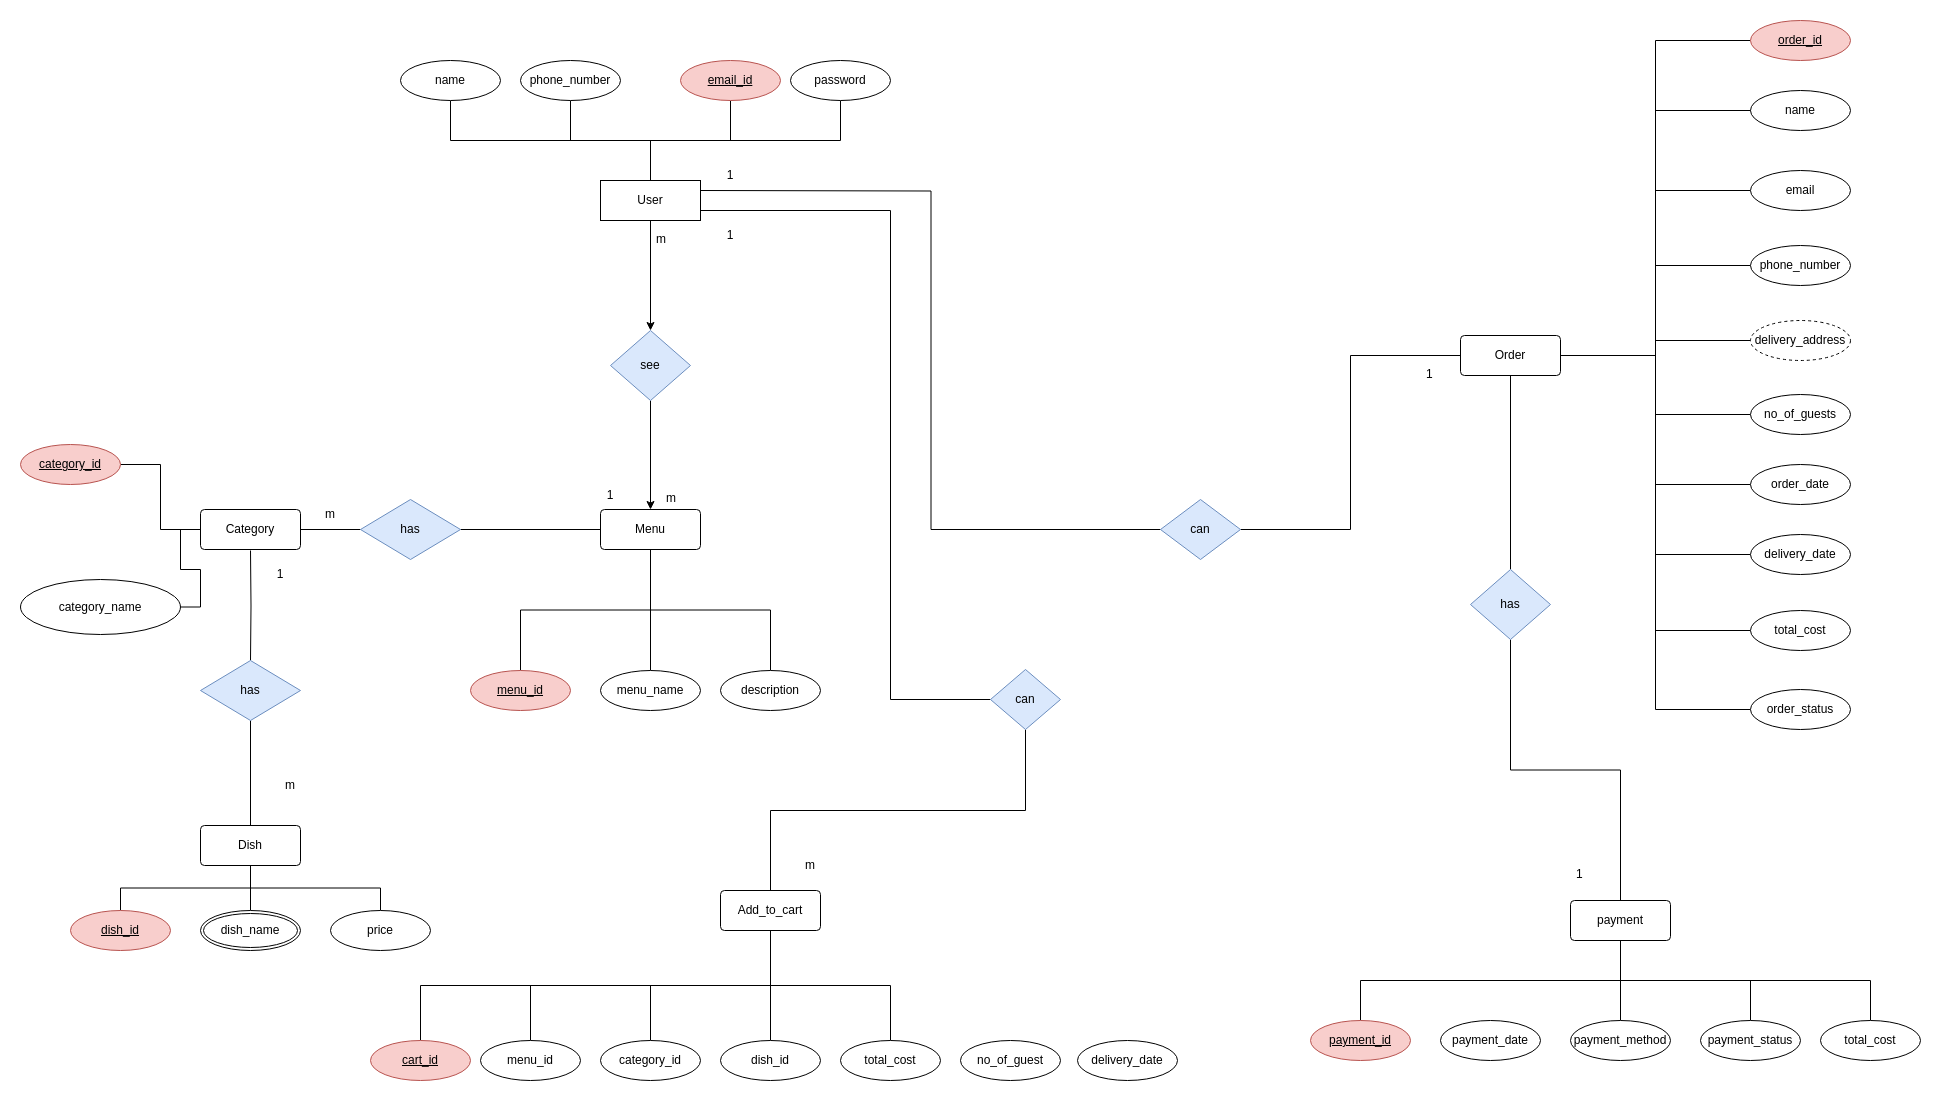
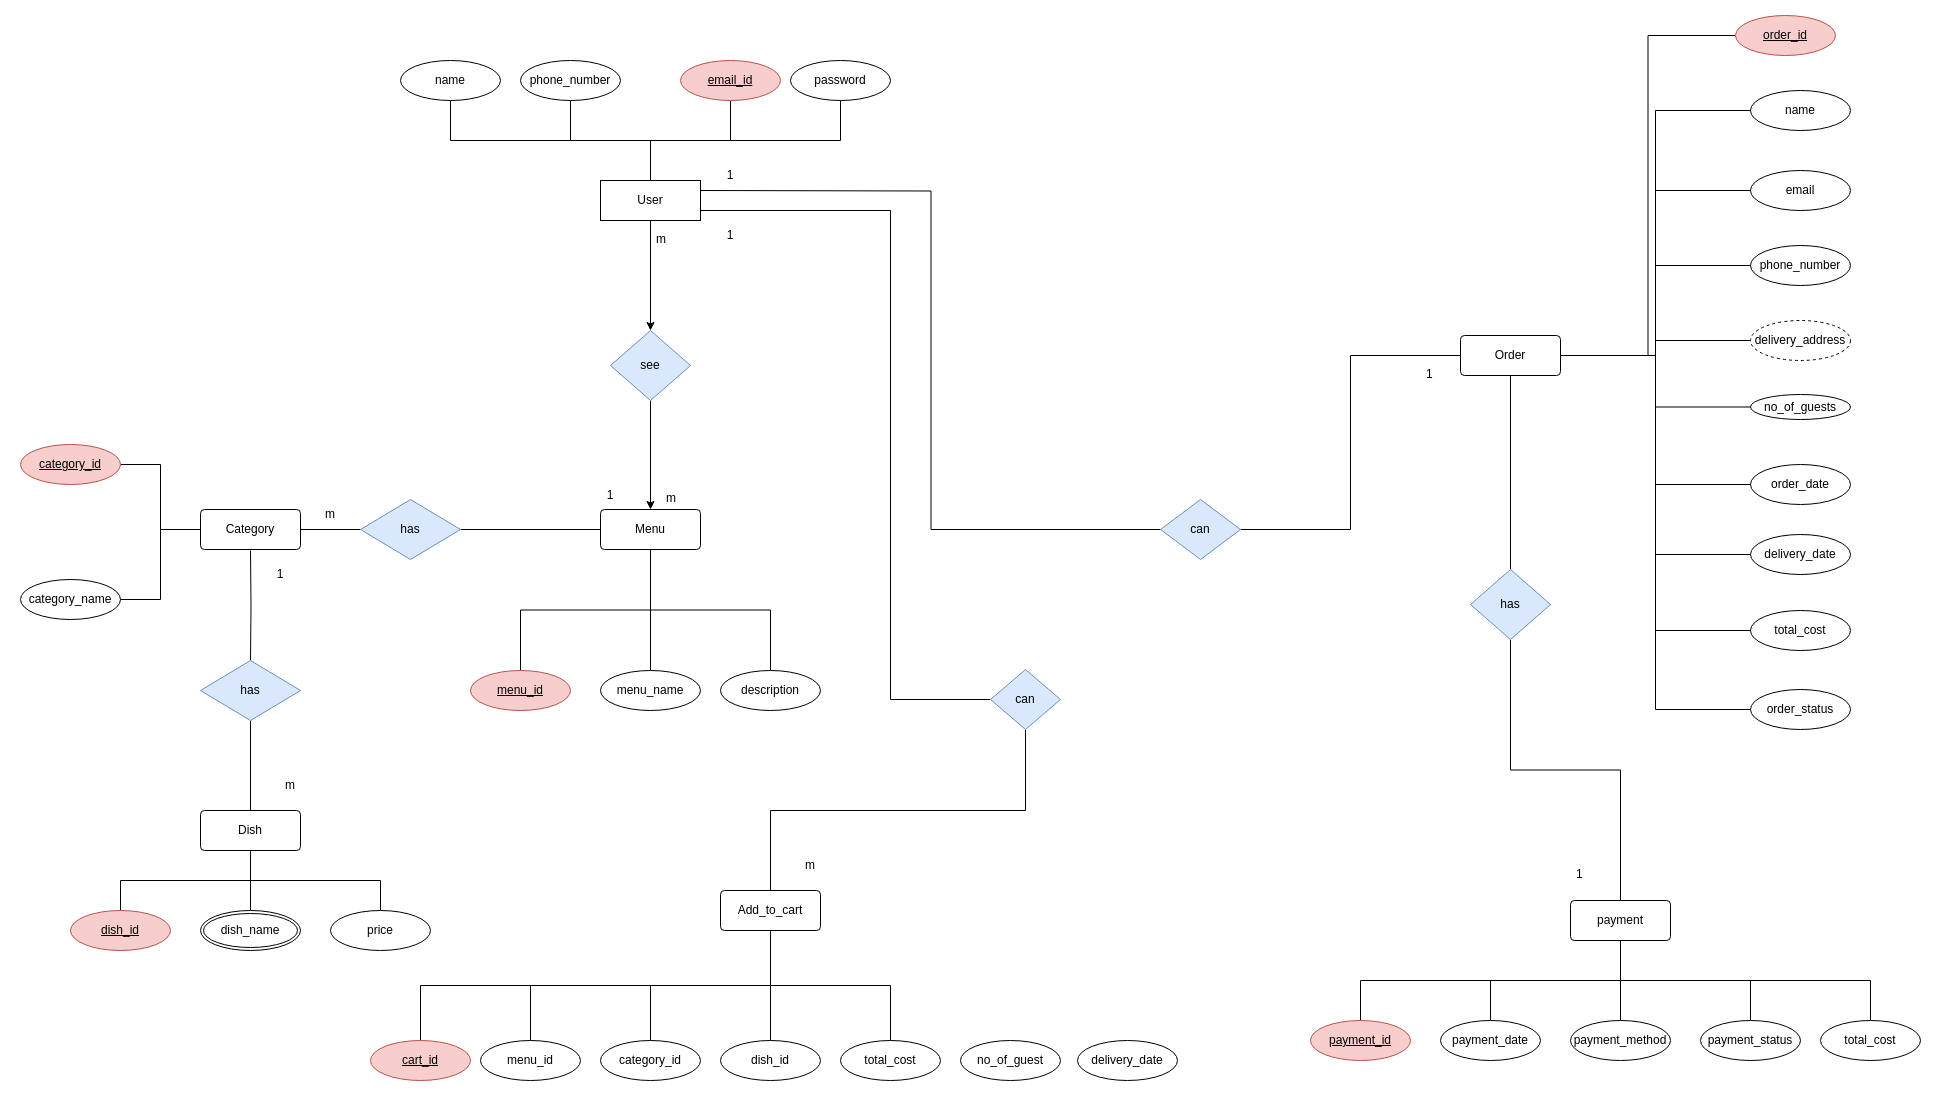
(1801, 41) -> (1786, 36)
(1801, 415) -> (1801, 407)
(101, 607) -> (71, 600)
(251, 846) -> (251, 831)
none -> (1491, 1001)
